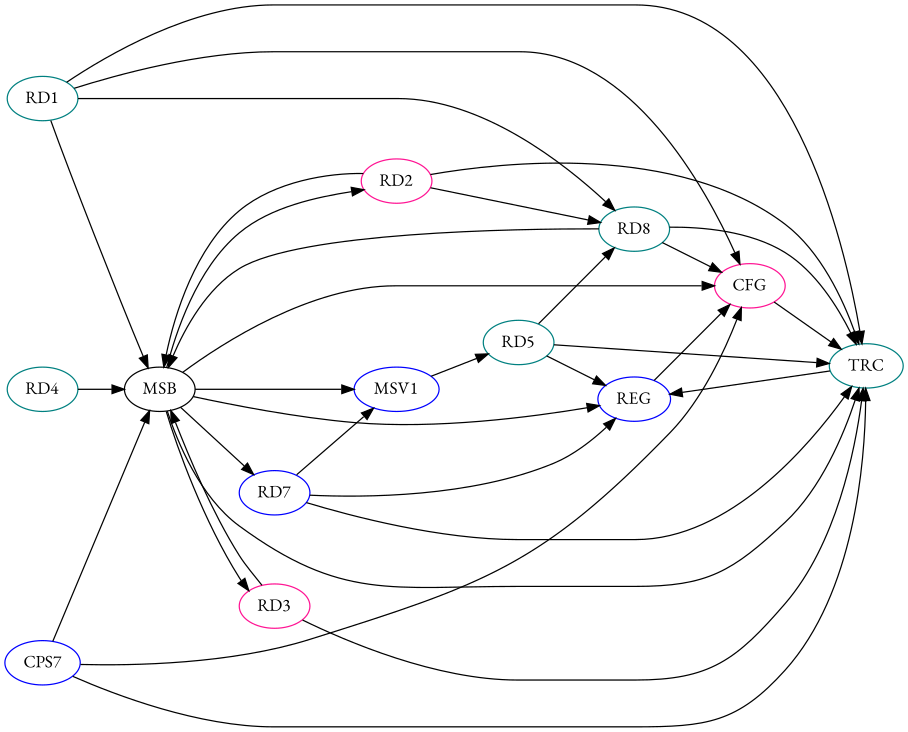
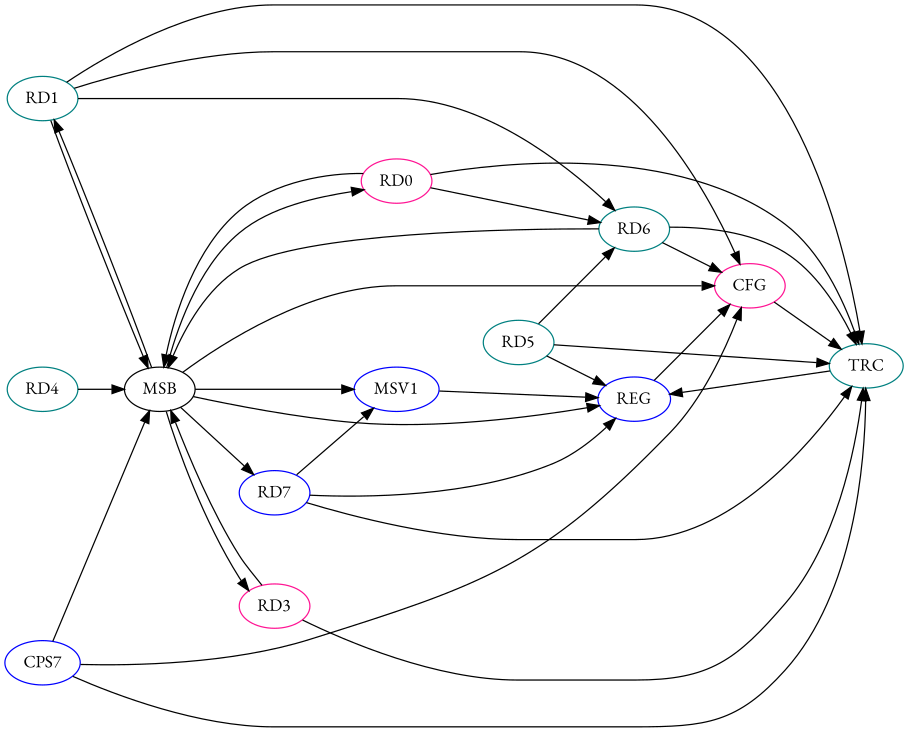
(397, 181) -> (397, 181)
(634, 229) -> (634, 229)
(454, 367) -> (512, 394)
(517, 586) -> (106, 249)
